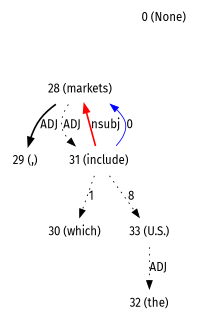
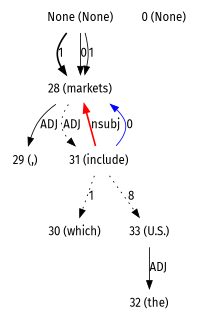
none -> (80, 18)
(40, 119) -> (40, 119)
(149, 264) -> (149, 264)
